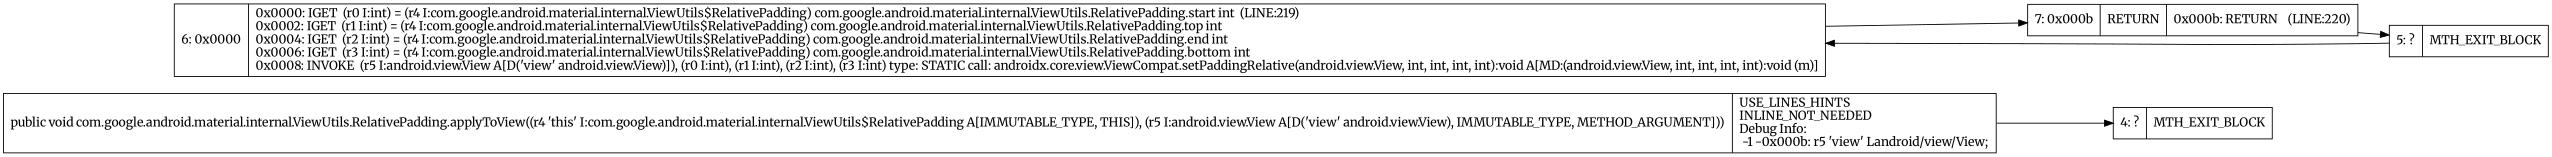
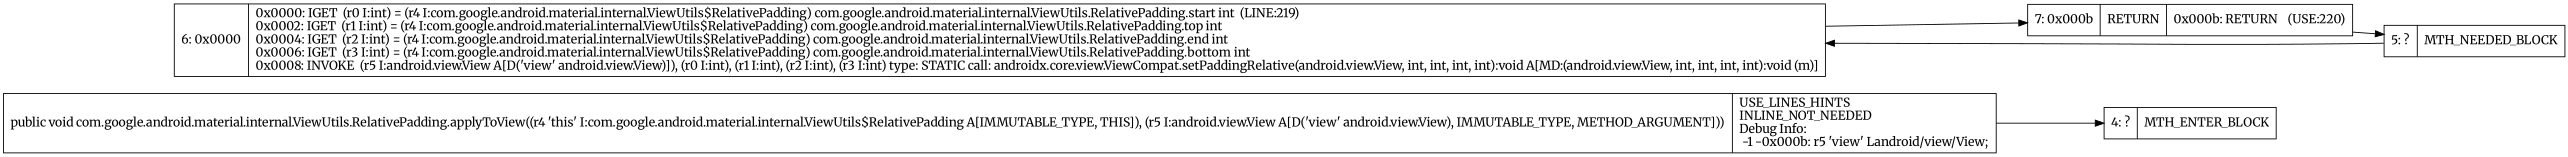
(2262, 20) -> (2260, 20)
(2485, 41) -> (2491, 41)
(2209, 123) -> (2207, 123)
